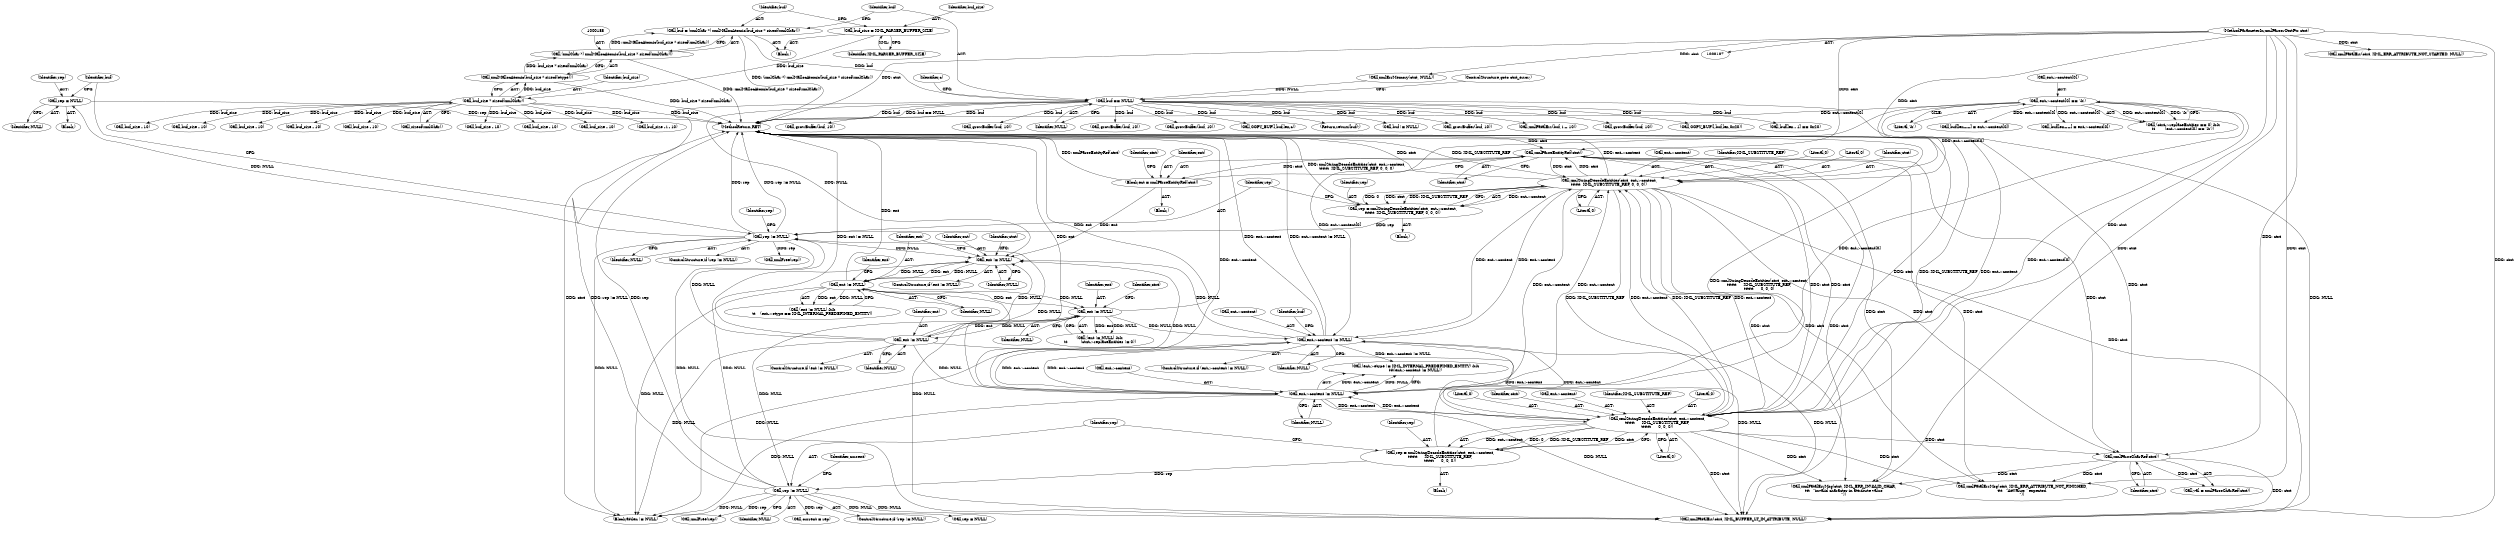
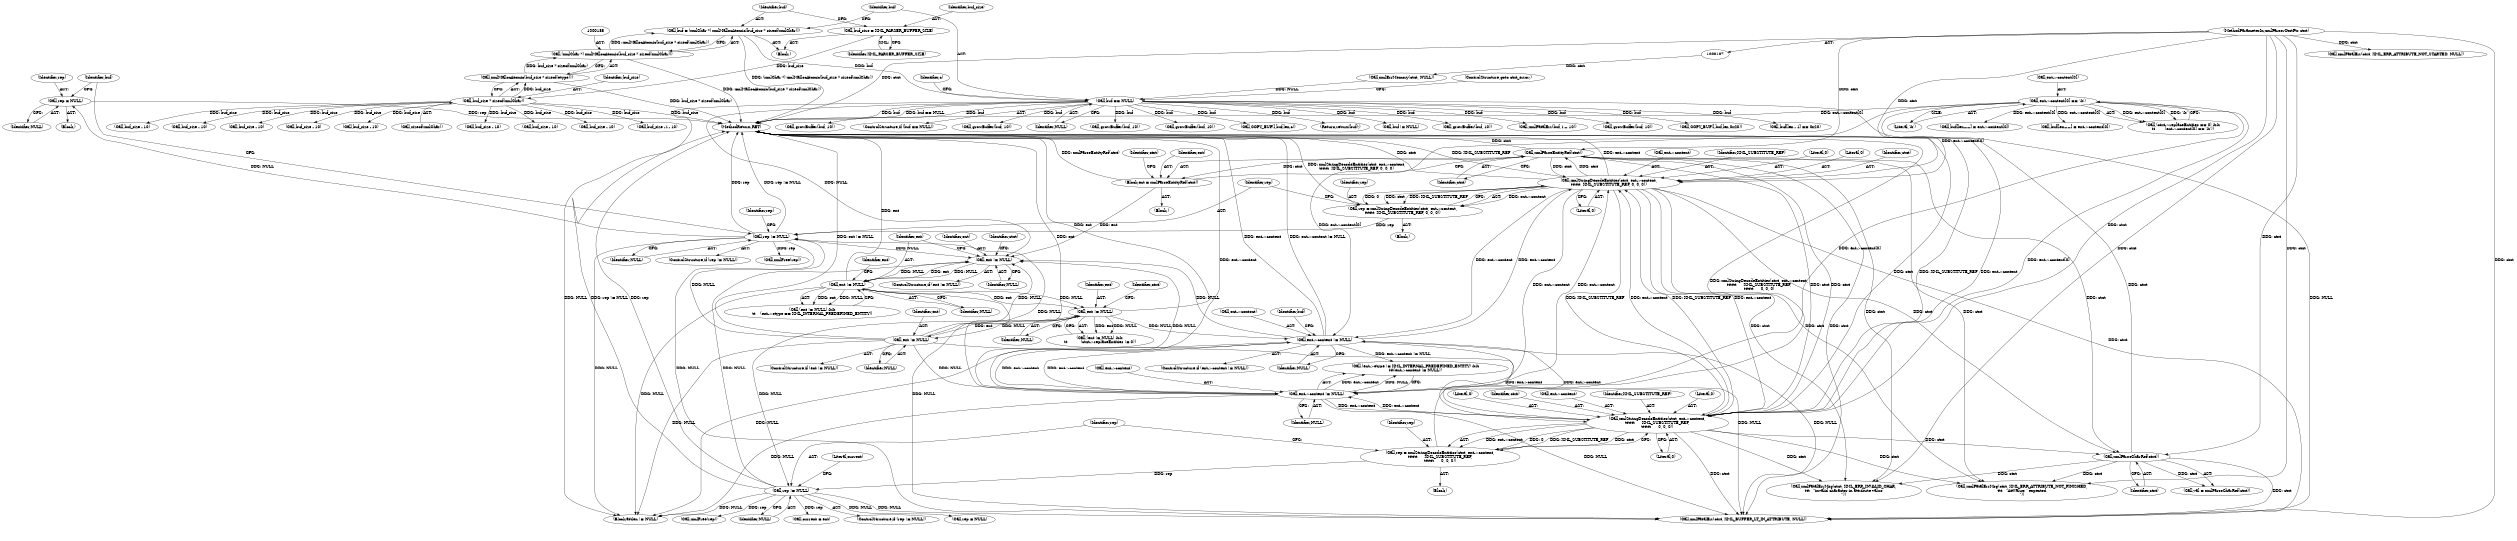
(1761, 42) -> (1569, 64)
(447, 109) -> none
none -> (899, 127)
(1149, 136) -> (1145, 138)
(576, 298) -> (576, 298)
(848, 457) -> (848, 457)
(811, 520) -> (811, 520)
